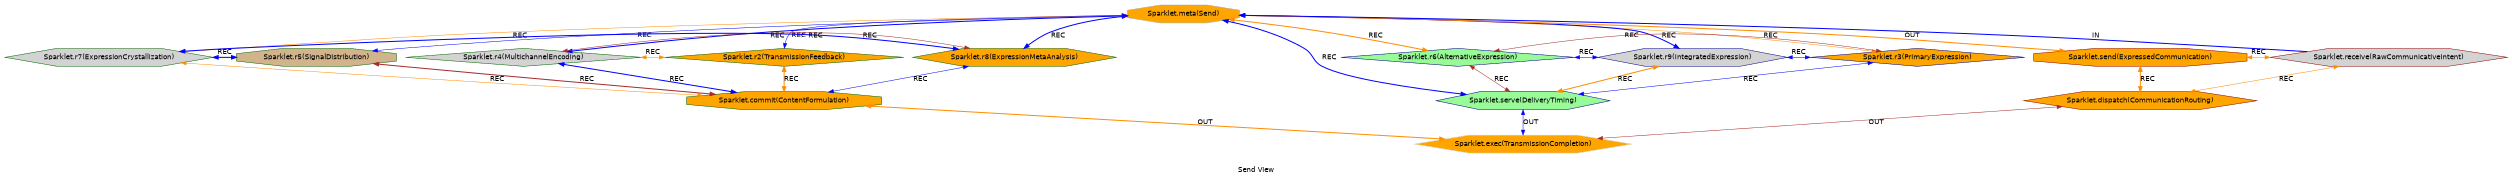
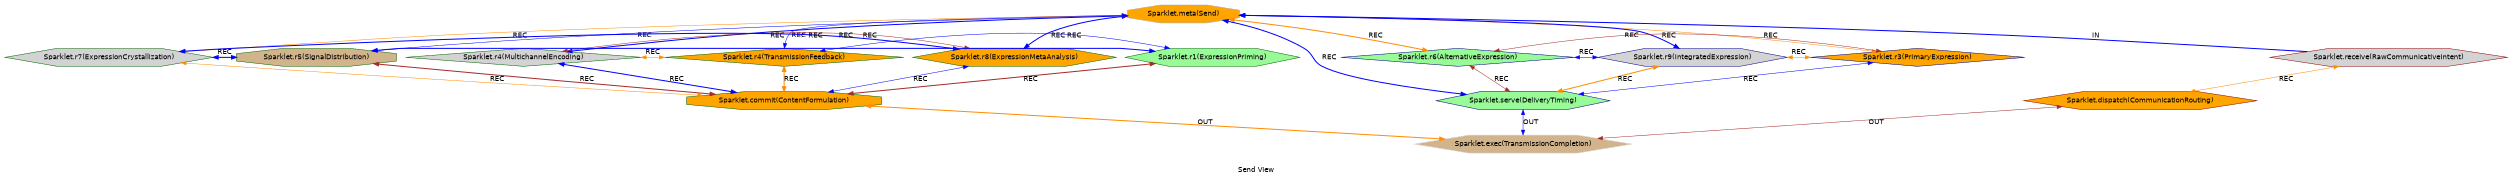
(784, 57) -> (784, 57)
none -> (1212, 57)
(1799, 57) -> (1799, 57)
(2140, 57) -> none
(1523, 144) -> (1523, 144)
